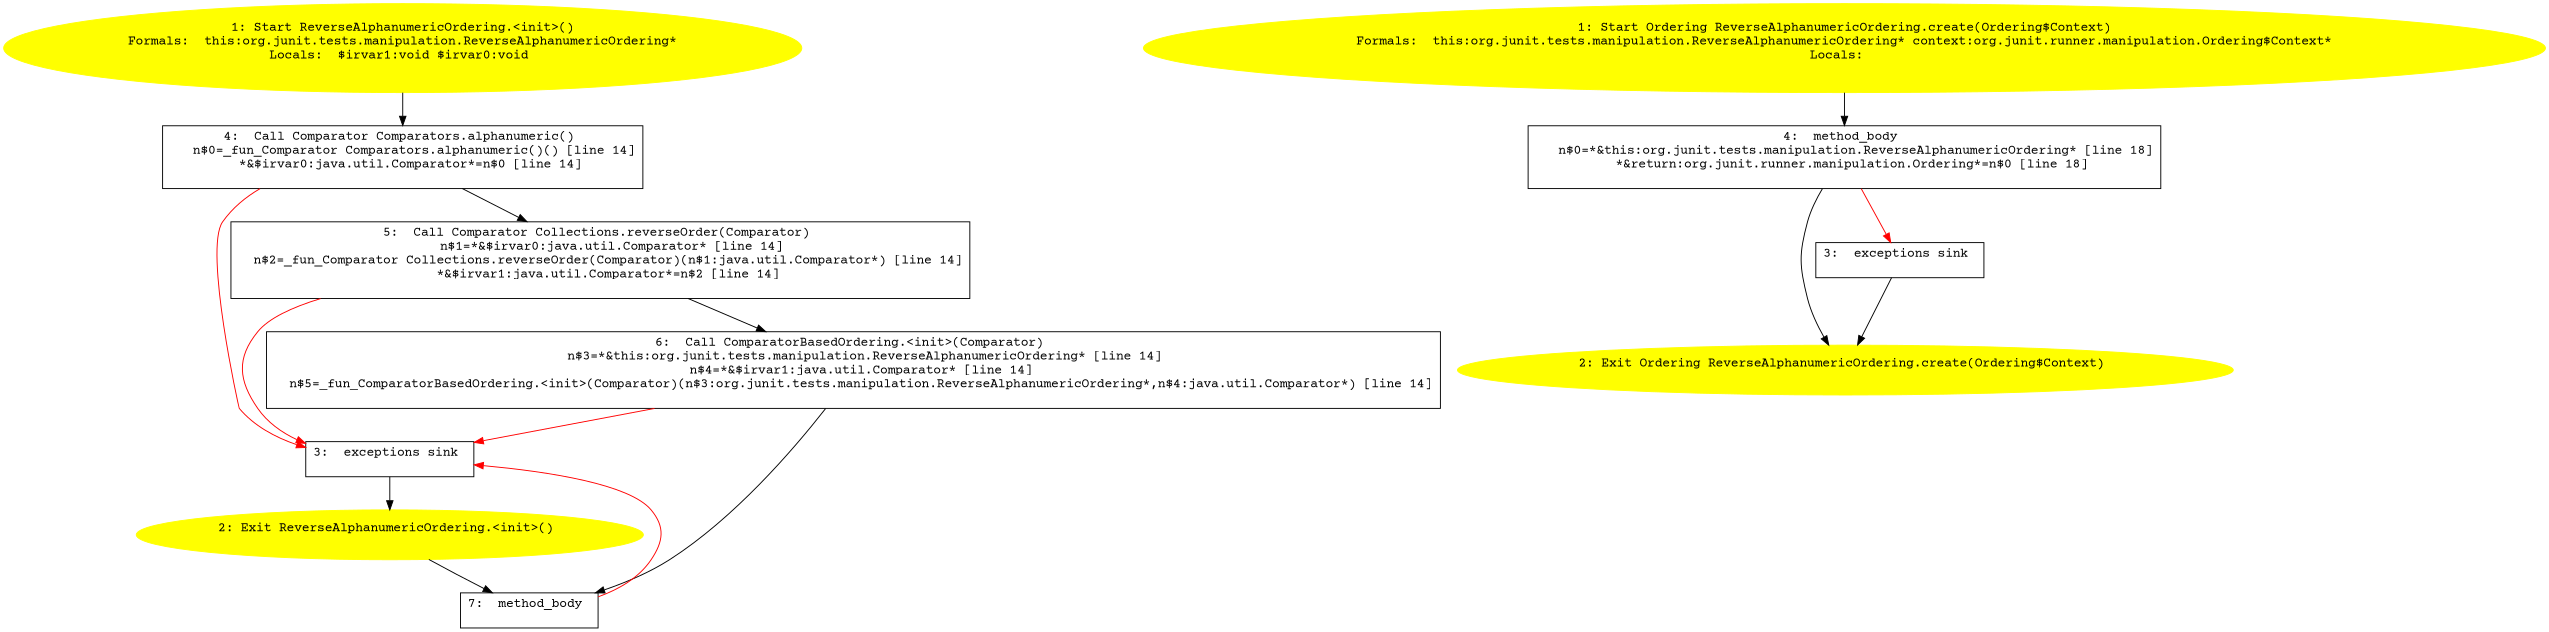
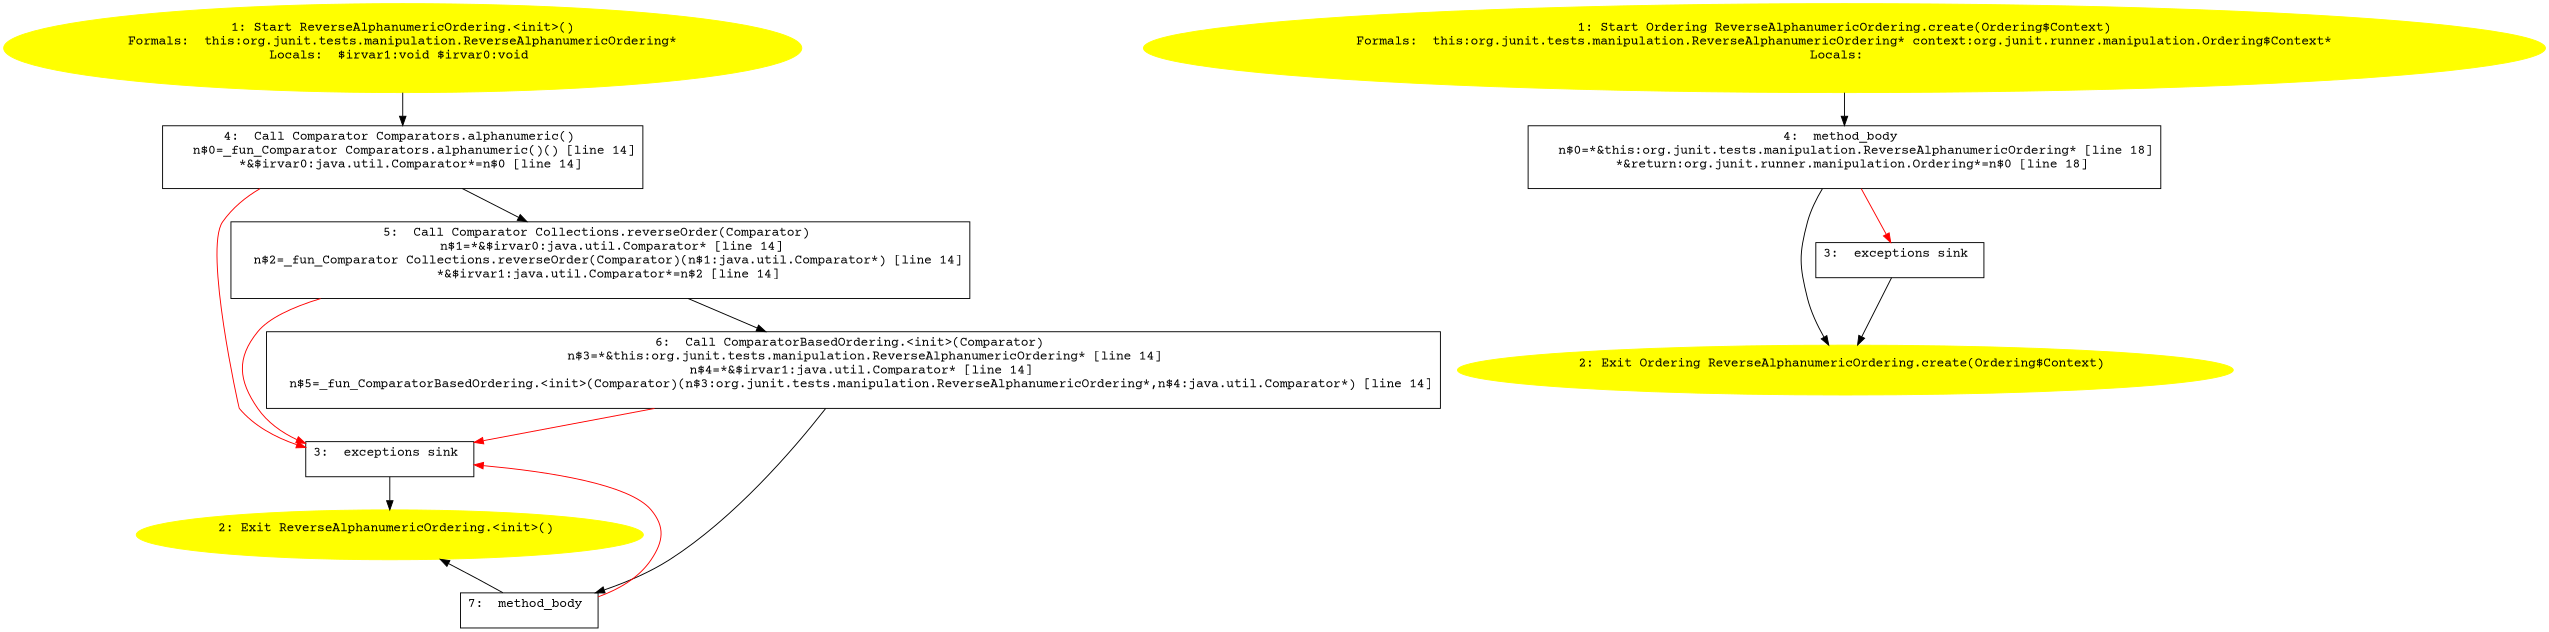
(456, 574) -> (476, 578)
